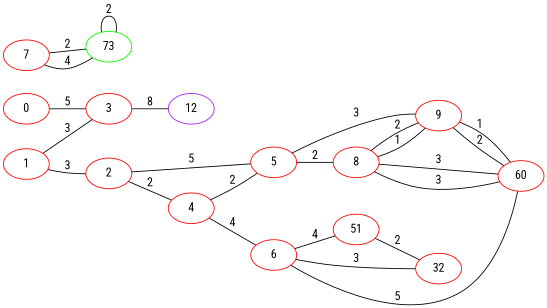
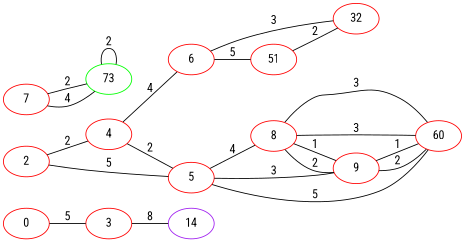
(191, 109) -> (191, 224)
(315, 156) -> (232, 150)
(26, 164) -> none
(315, 235) -> (232, 53)
(432, 302) -> (328, 201)
